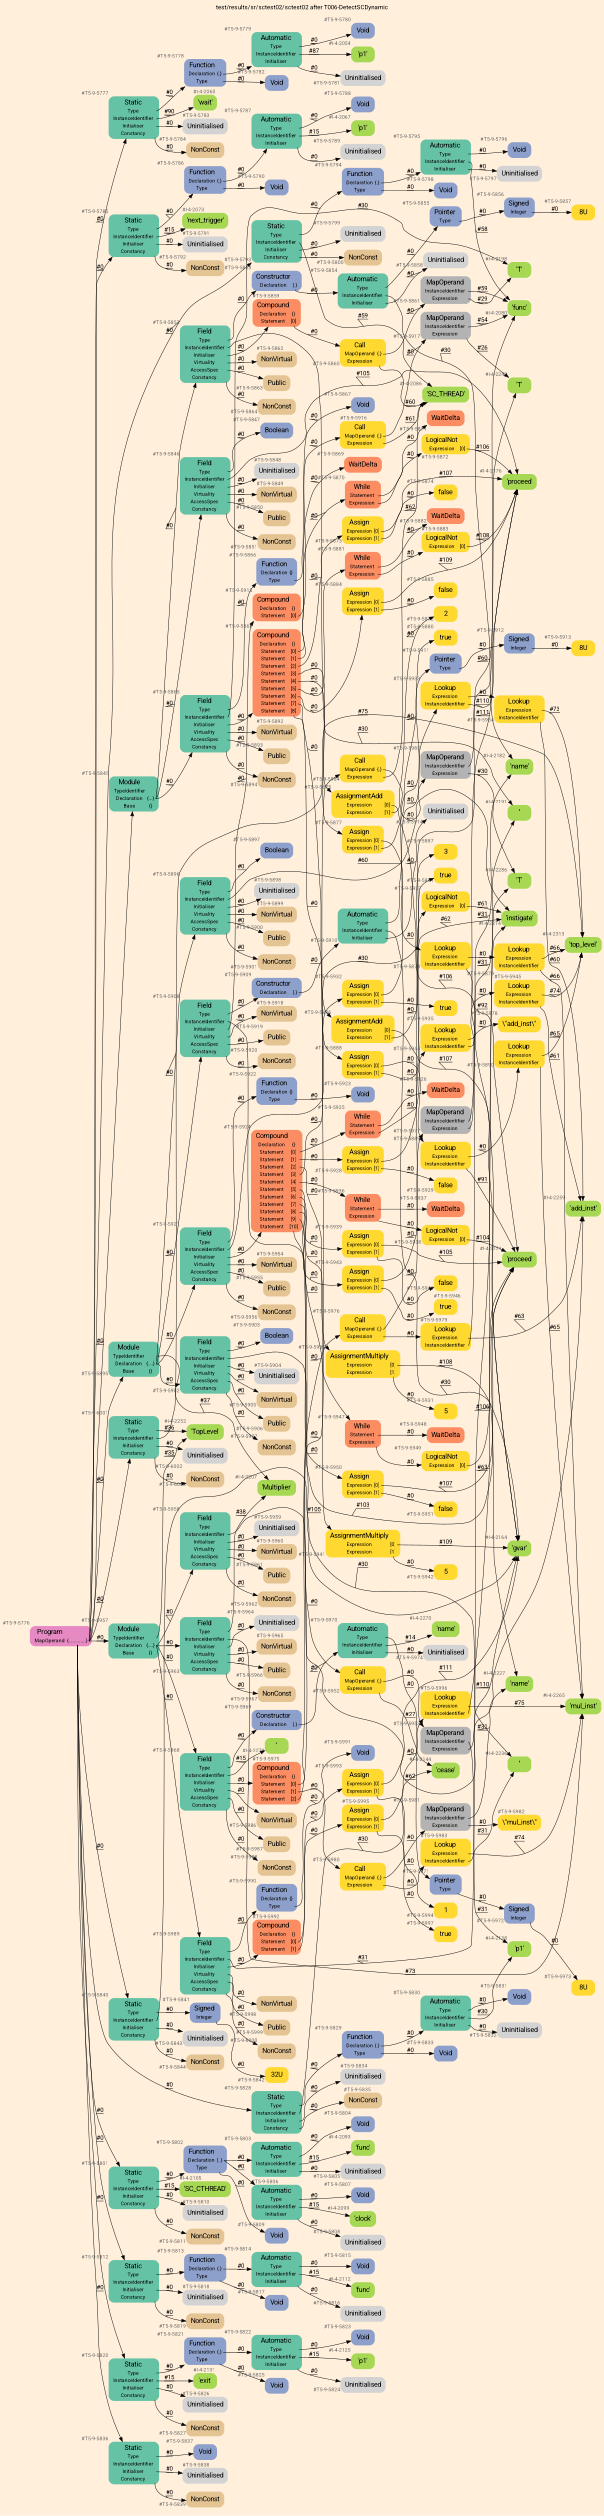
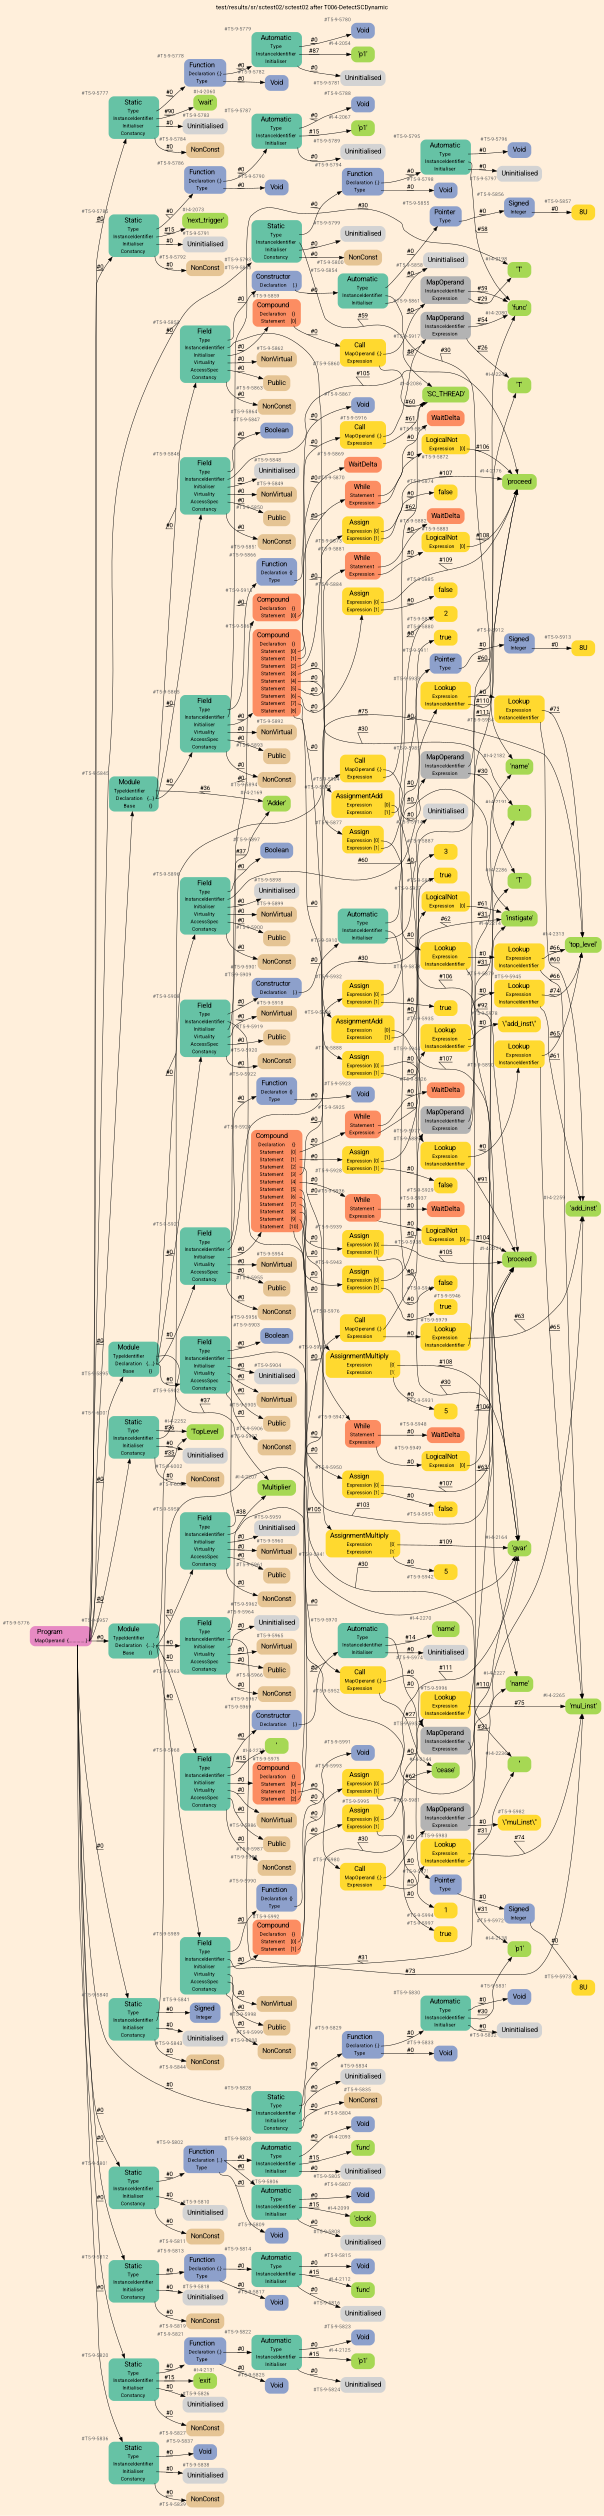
none -> (277, 804)
(277, 2075) -> none
(205, 2189) -> none
